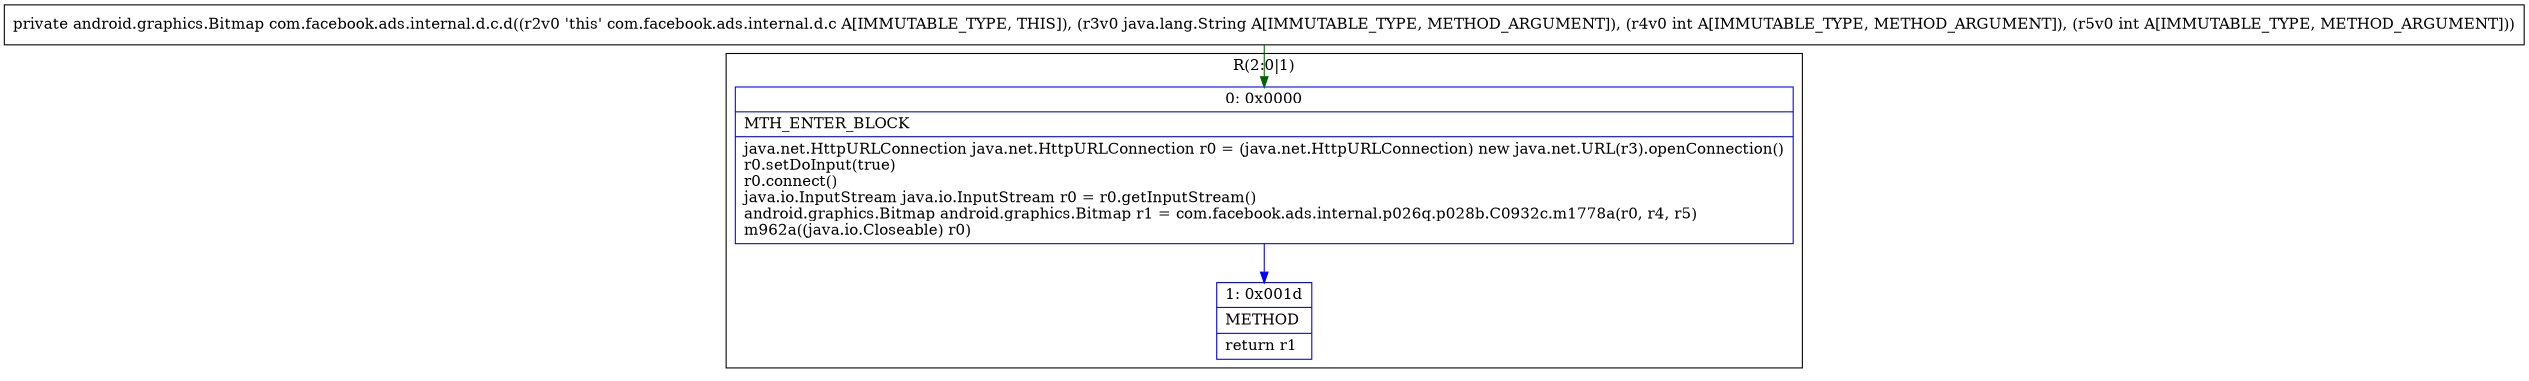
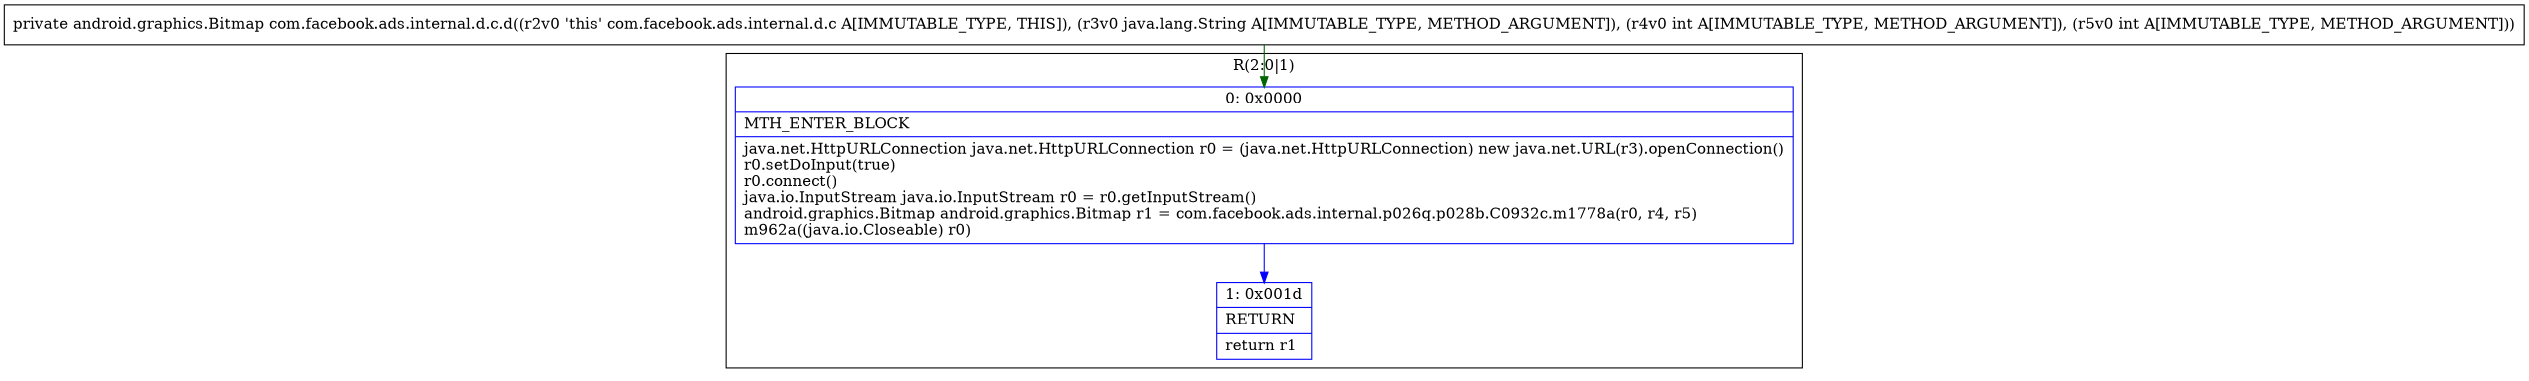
(1263, 320) -> (1260, 320)
